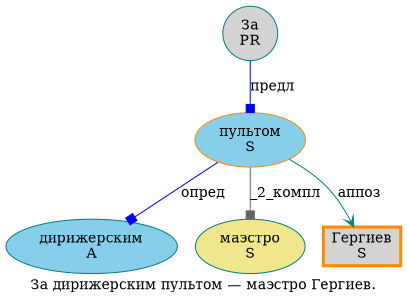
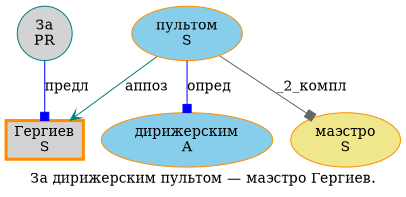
(250, 81) -> (45, 85)
(92, 246) -> (187, 140)
(250, 246) -> (346, 140)
